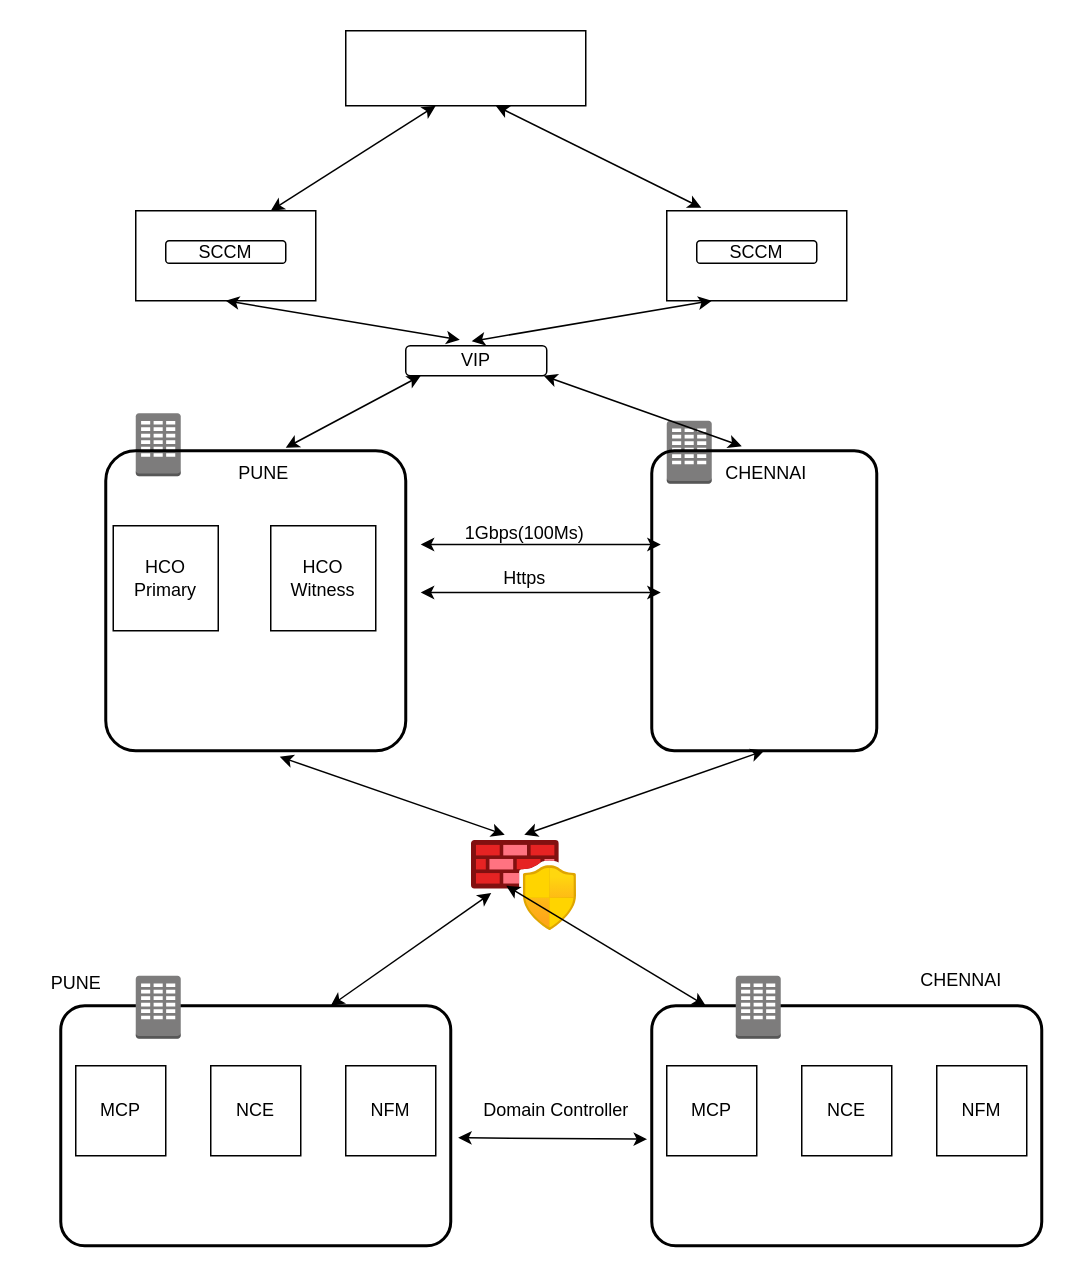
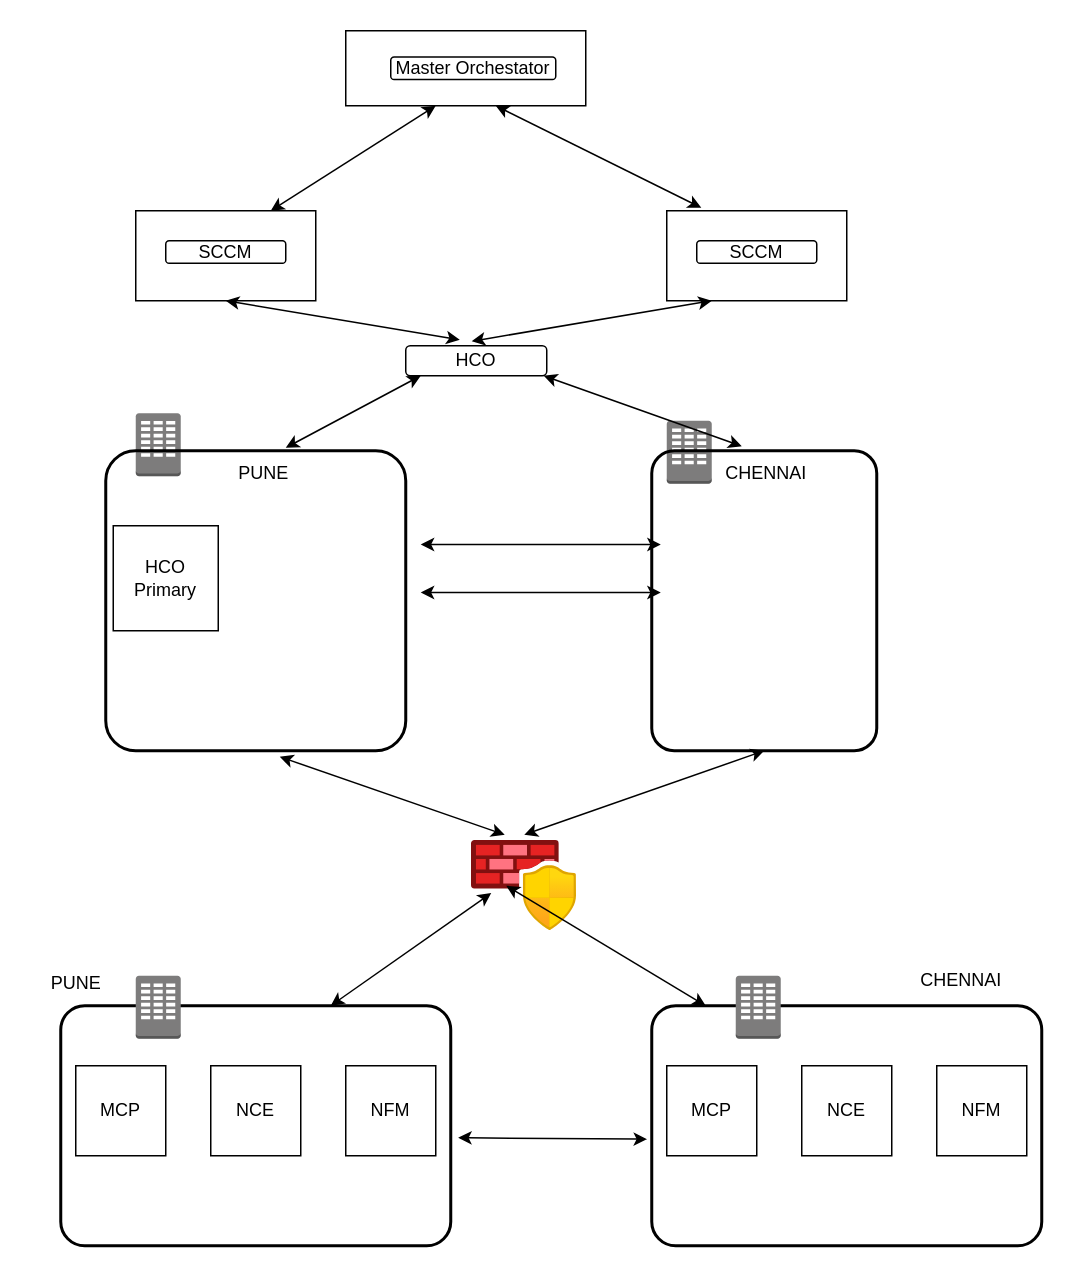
none -> (473, 68)
(476, 361) -> (476, 361)
(524, 533) -> none
(323, 578) -> none
(524, 578) -> none
(556, 1111) -> none
